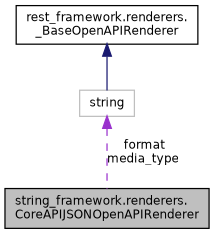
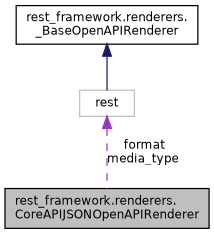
(107, 103) -> (107, 103)
(107, 208) -> (107, 208)
